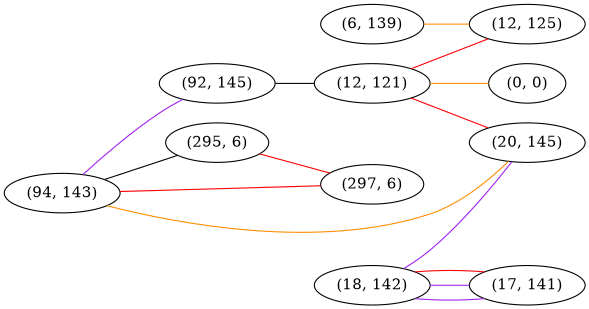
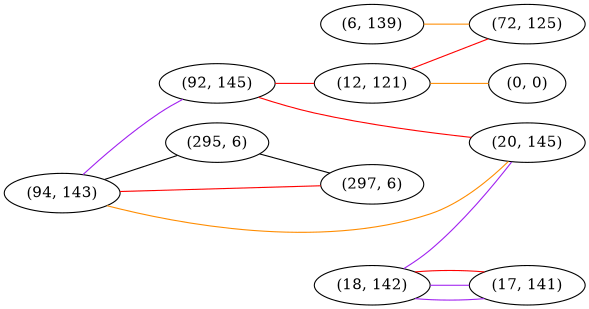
(527, 24) -> (527, 24)
(295, 83) -> (295, 83)
(450, 113) -> (364, 123)
(295, 163) -> (295, 163)
